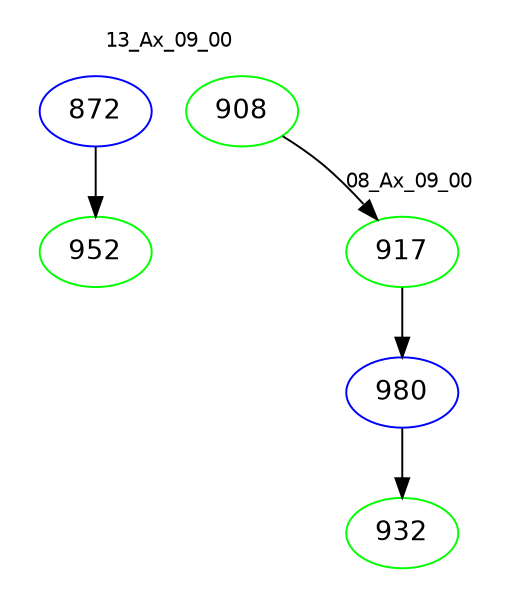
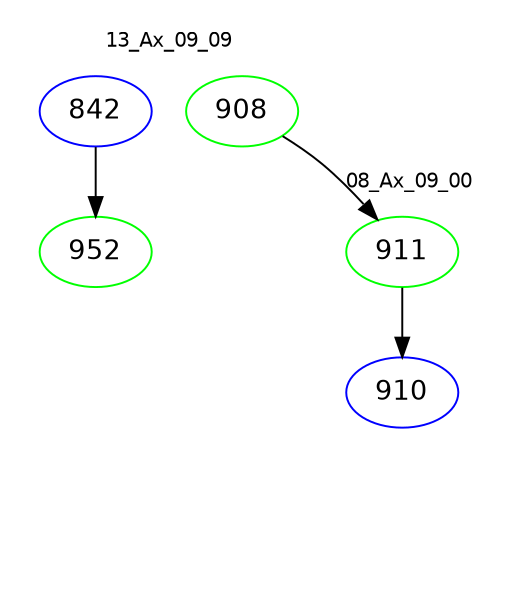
(169, 42) -> (169, 42)
(96, 111) -> (96, 111)
(402, 252) -> (402, 252)
(402, 393) -> (402, 393)
(402, 533) -> none
